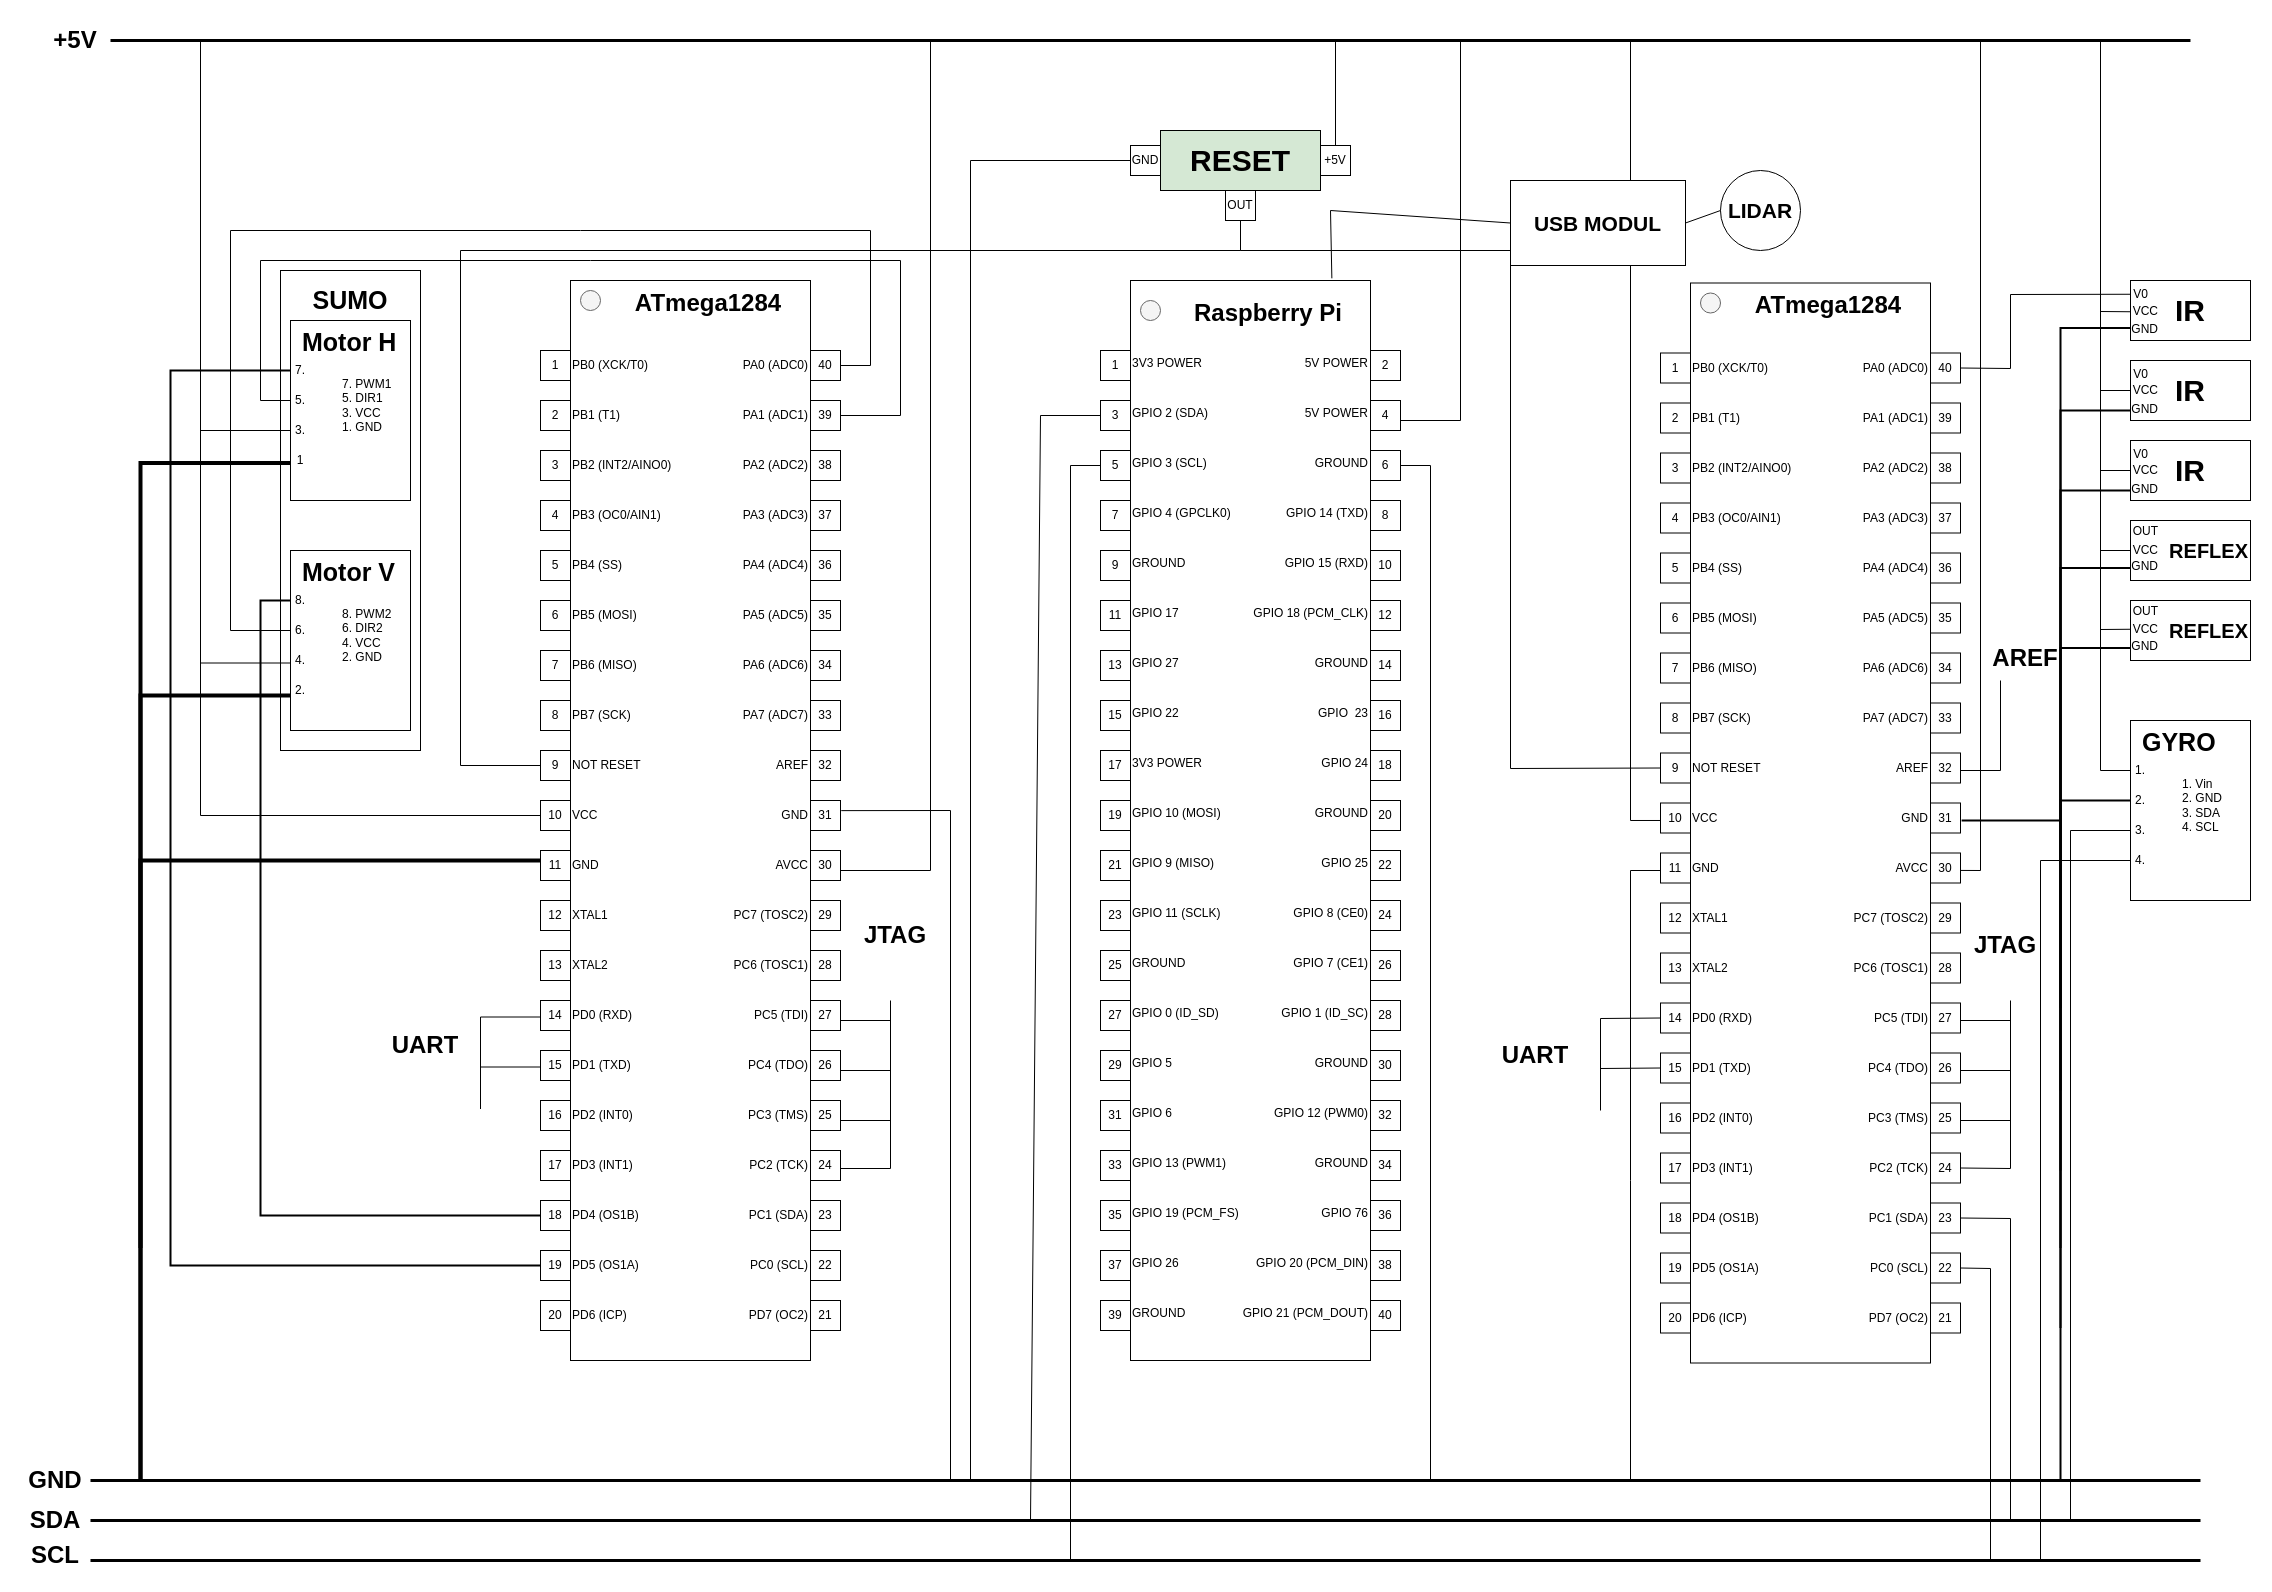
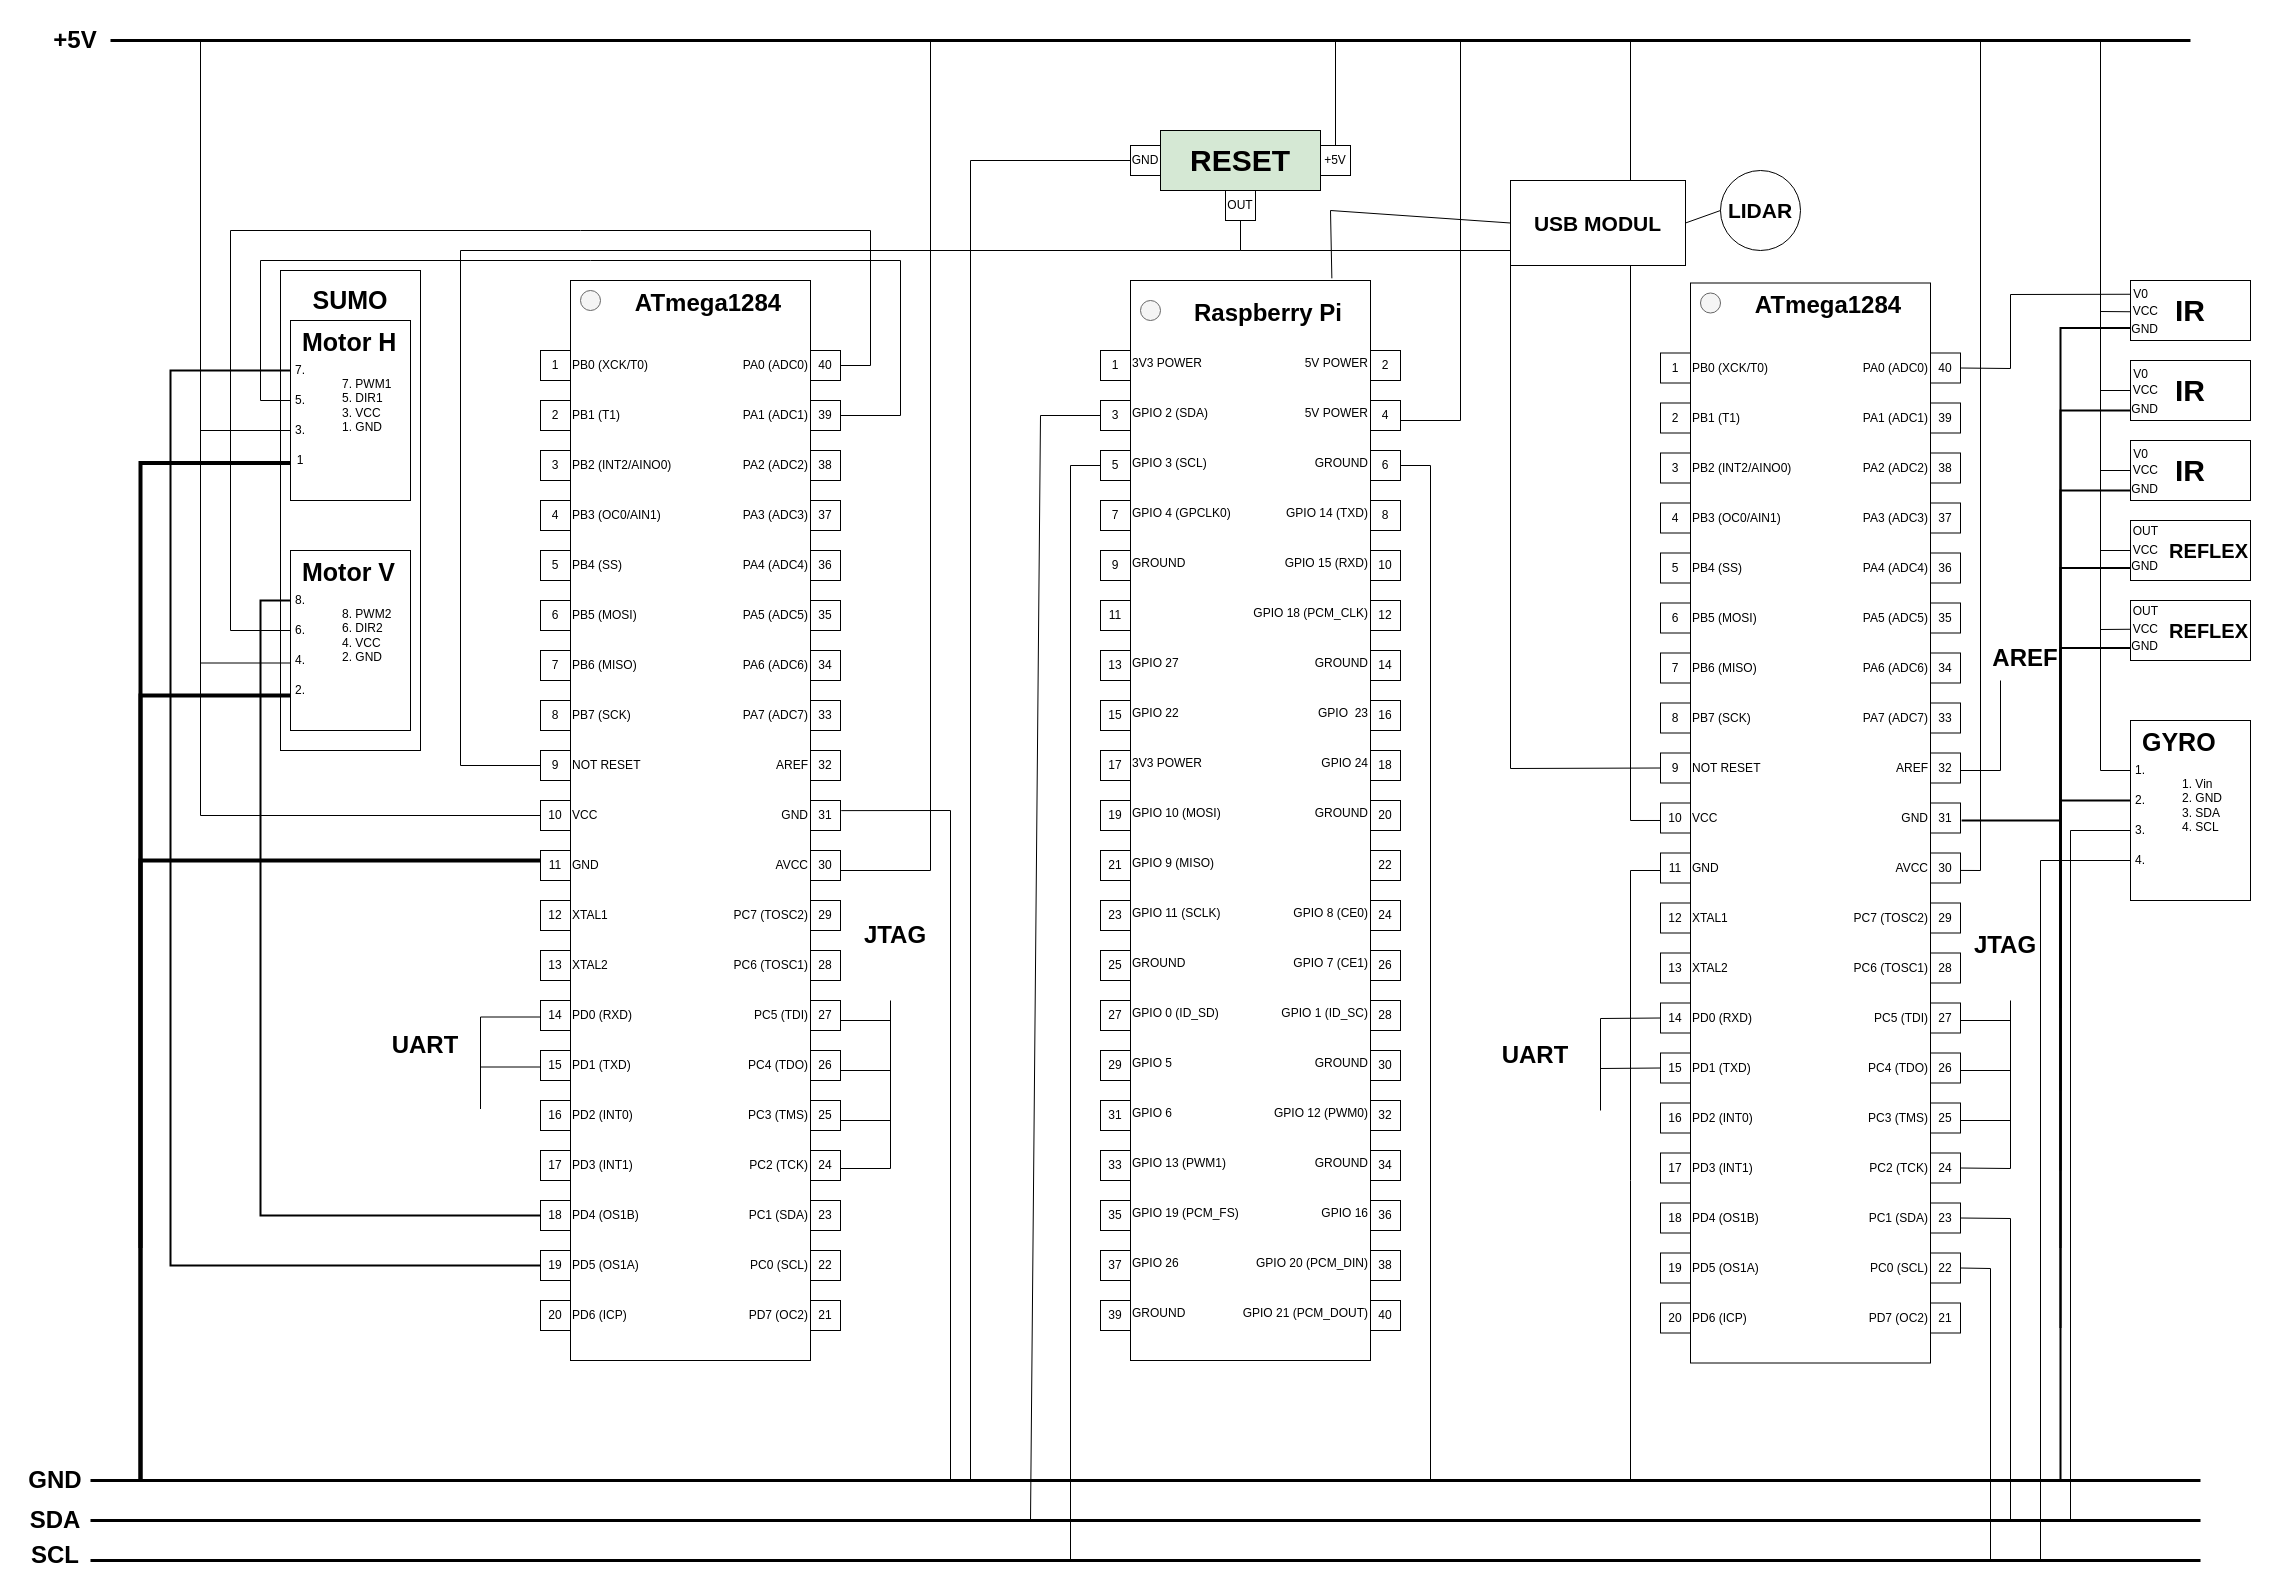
(1181, 613) -> none
(1321, 863) -> none
(1347, 1214) -> (1347, 1214)
